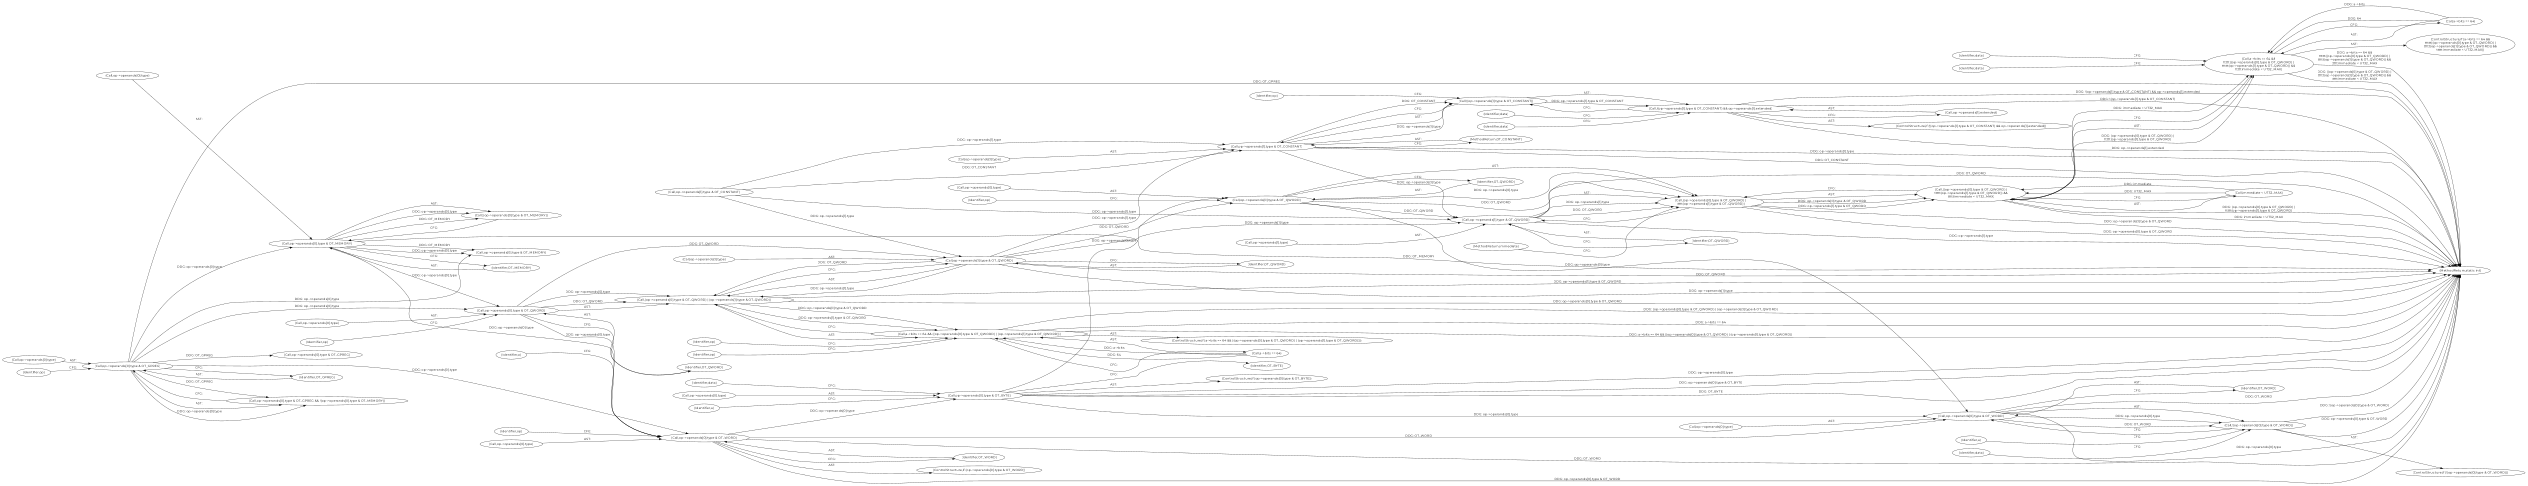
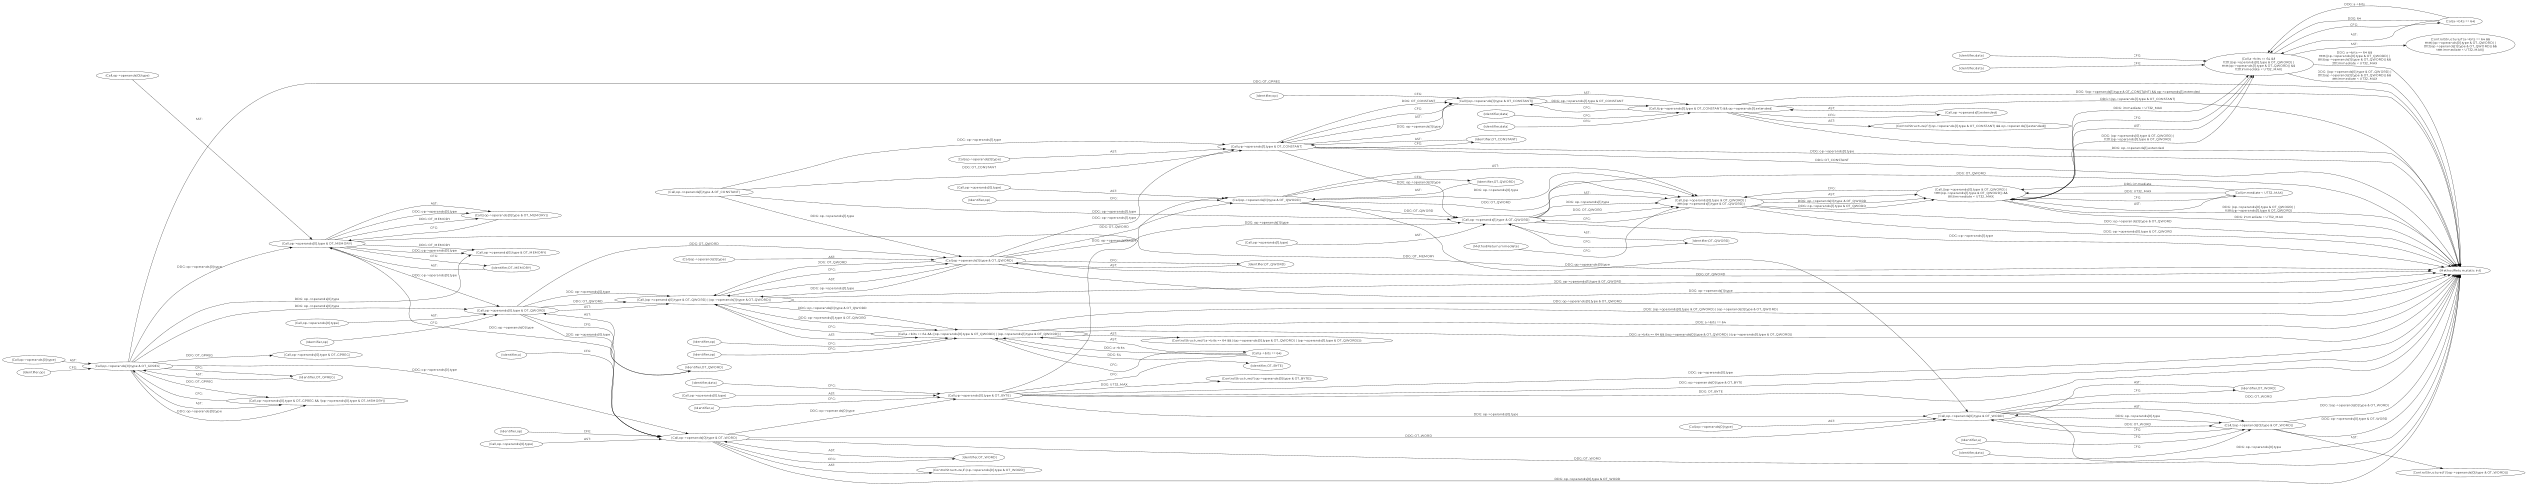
(1496, 139) -> (1496, 139)
(1114, 385) -> (1114, 385)
